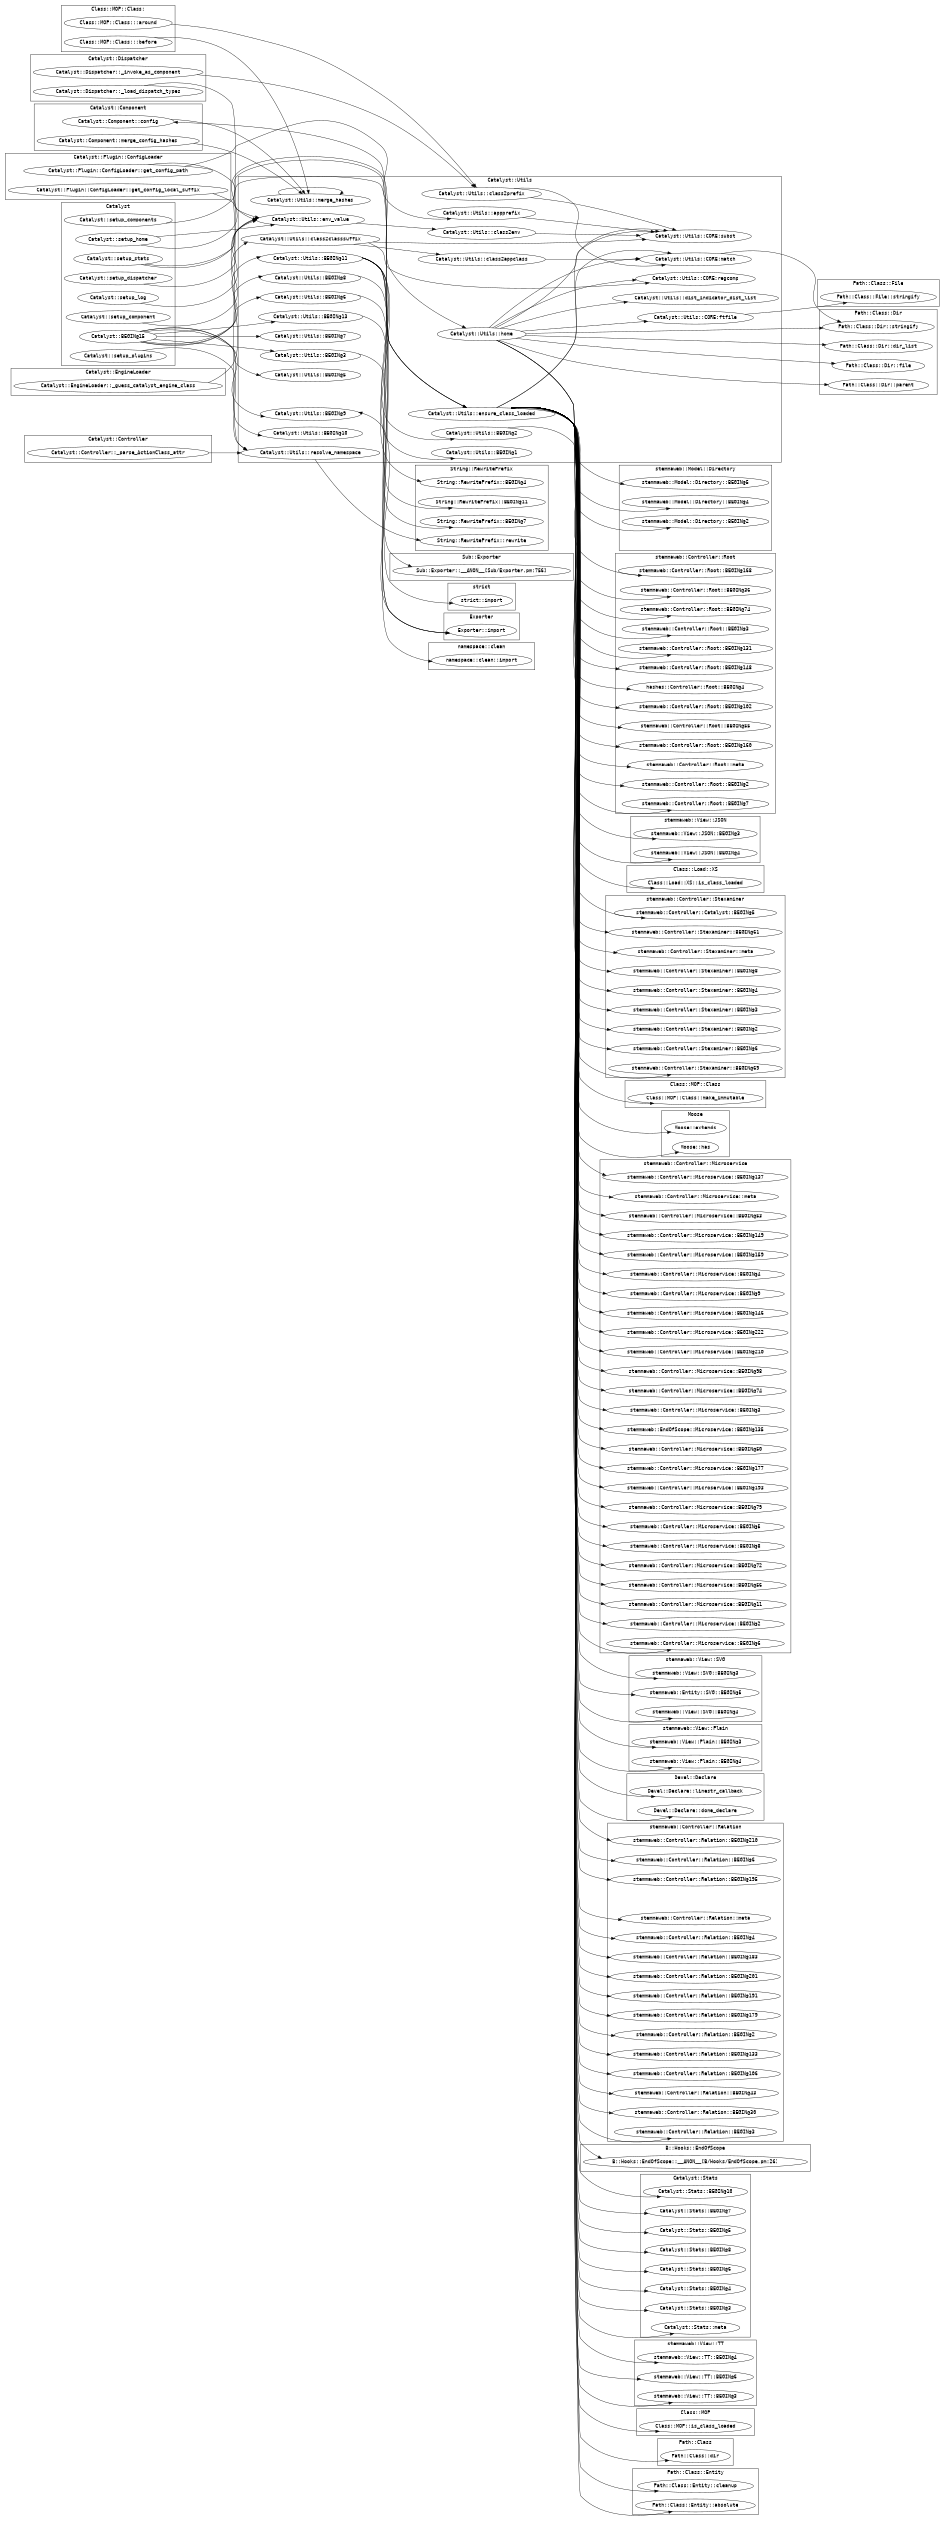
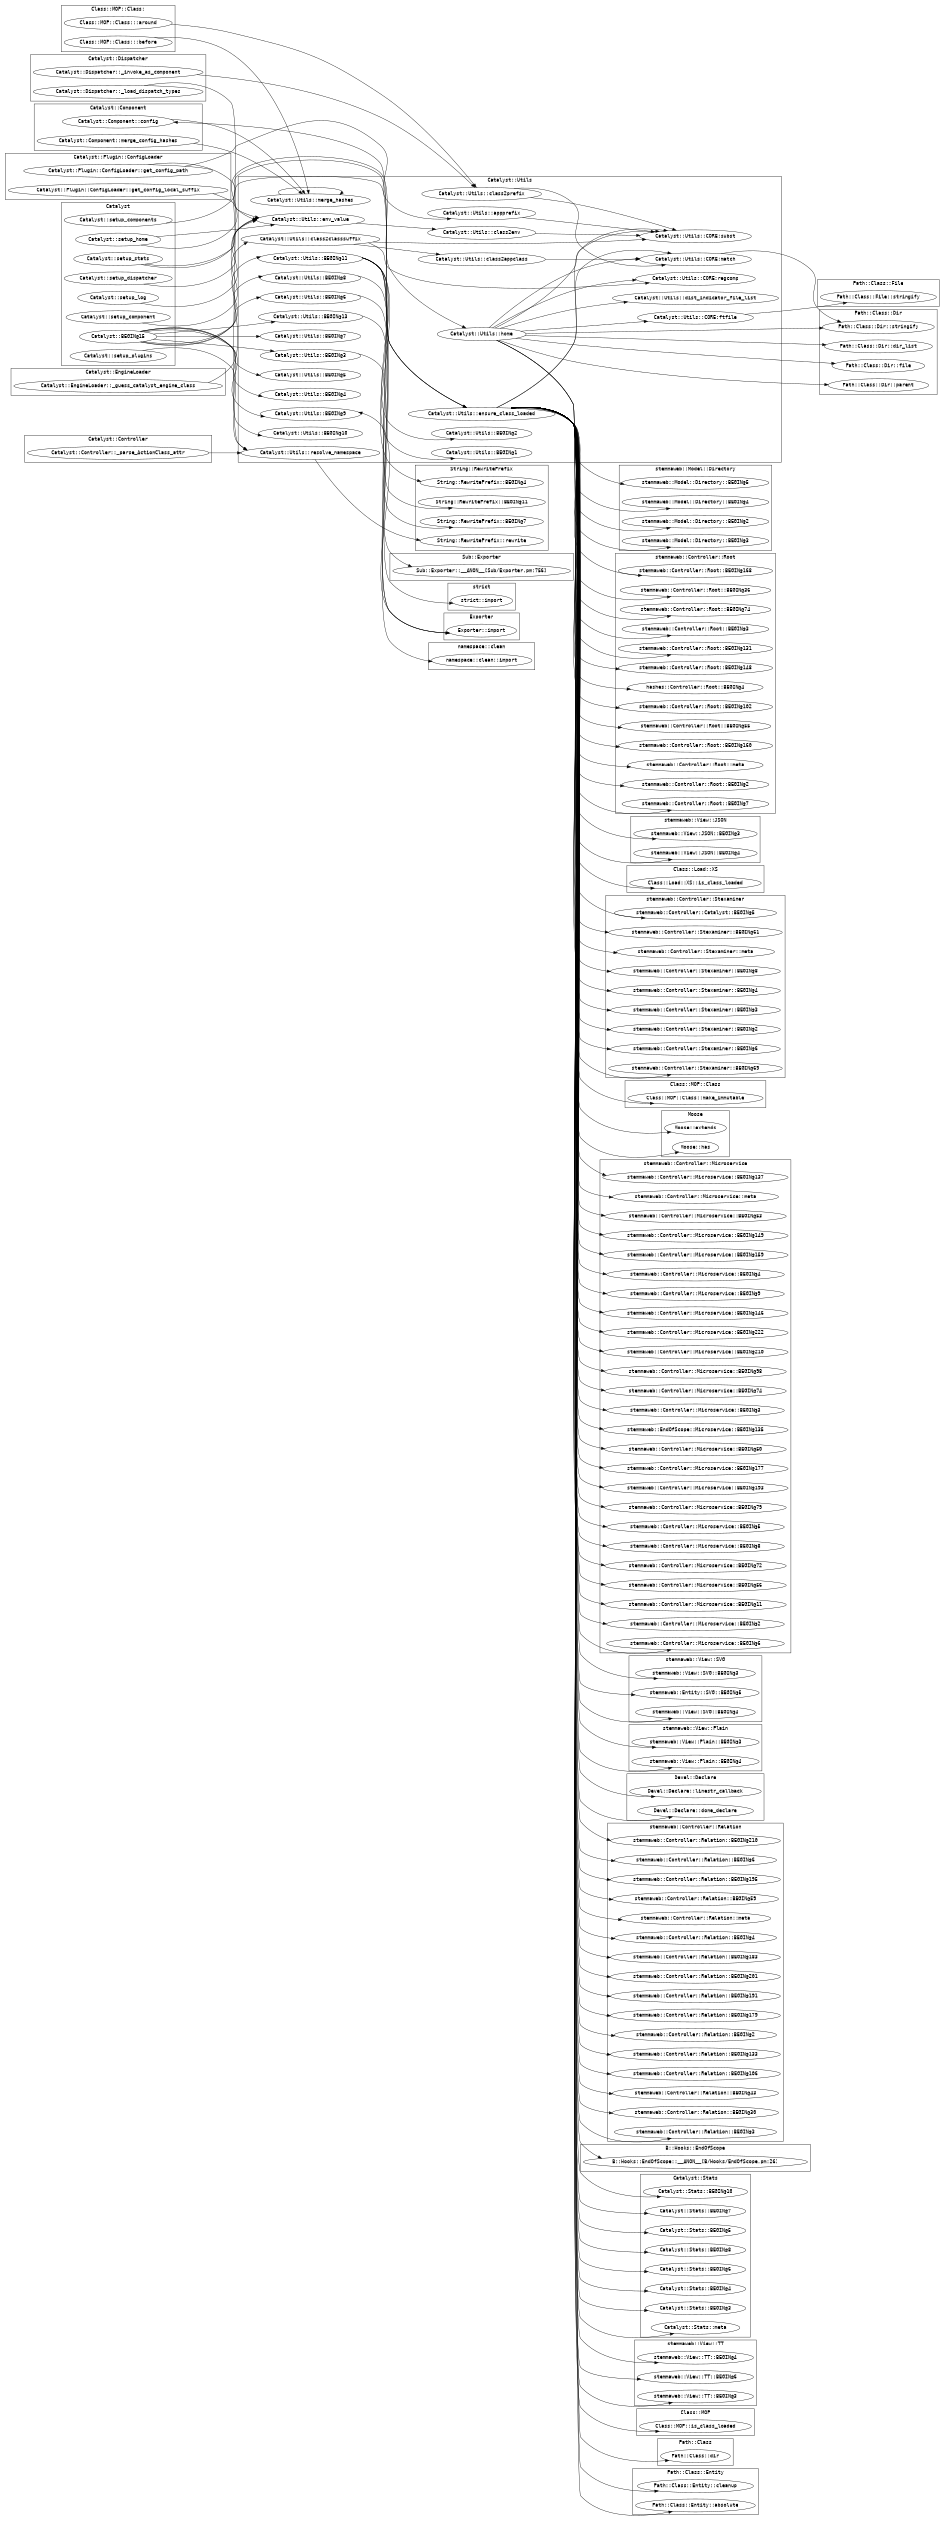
(695, 298) -> (695, 298)
none -> (310, 395)
none -> (695, 541)
(577, 1393) -> (577, 1385)
none -> (695, 1899)
